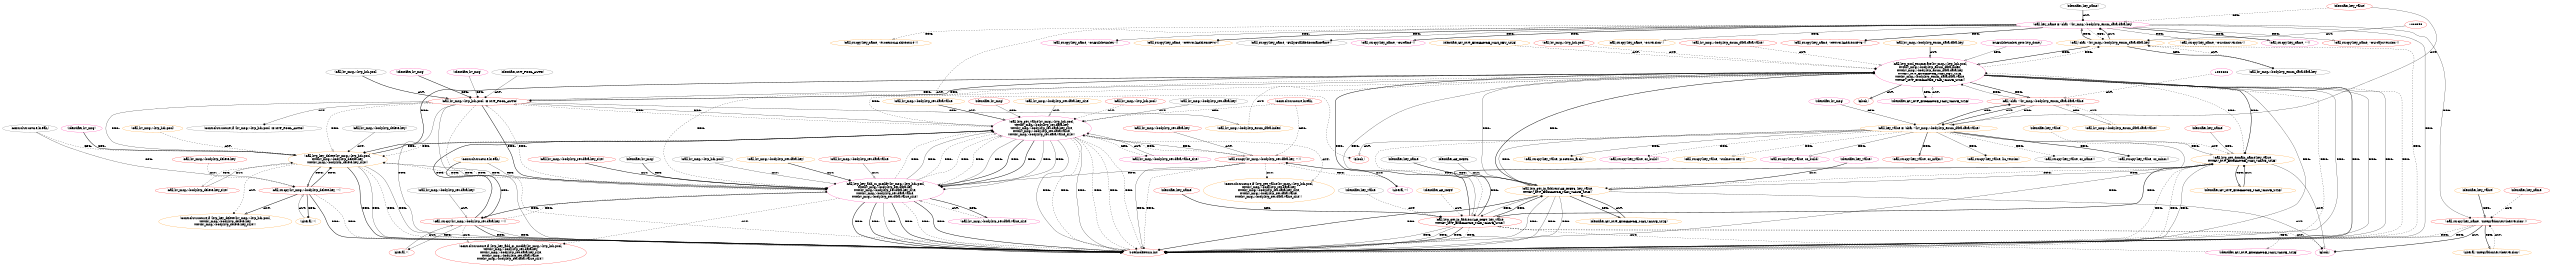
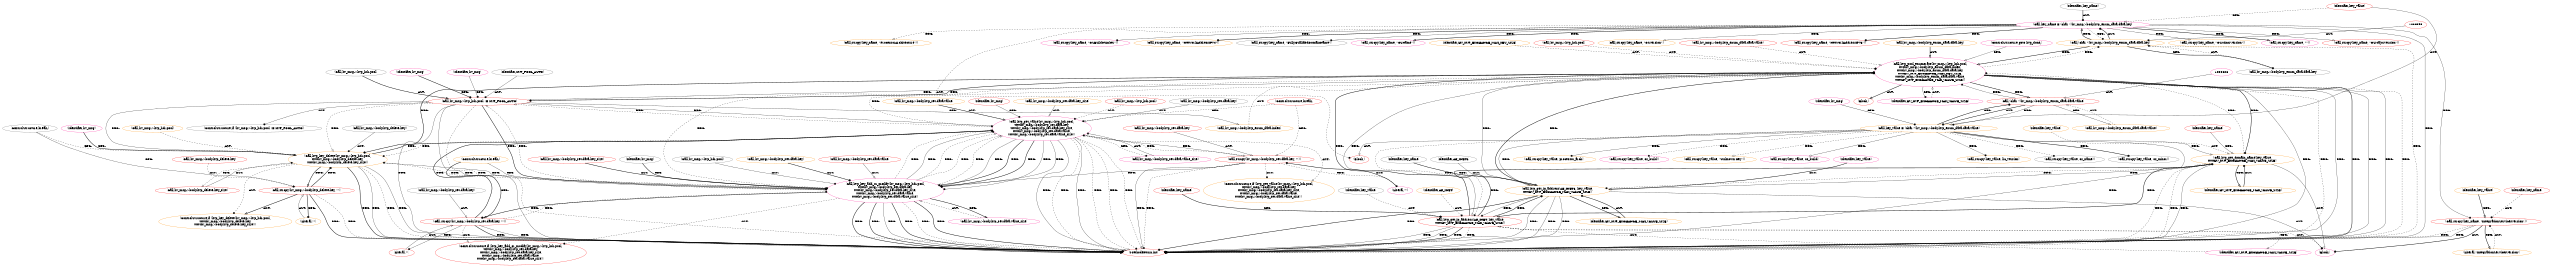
(2017, 43) -> (2017, 43)
(2135, 86) -> (2135, 86)
(1918, 159) -> none
